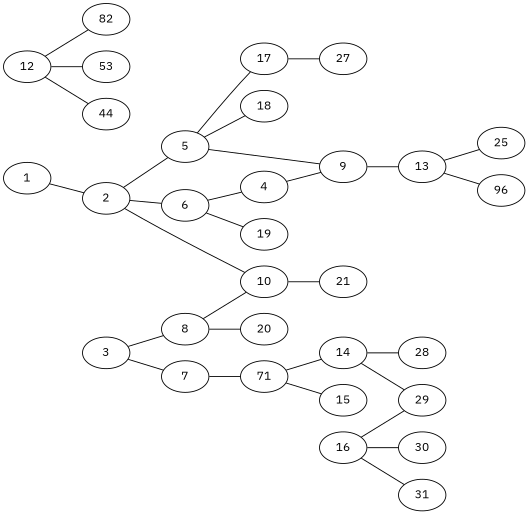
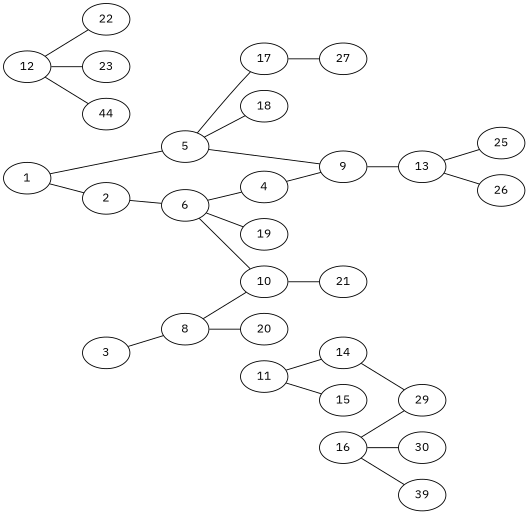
(106, 19) -> (106, 19)
(106, 67) -> (106, 67)
(146, 172) -> (106, 162)
(501, 190) -> (501, 190)
(184, 241) -> (225, 244)
(422, 353) -> none
(185, 377) -> none
(264, 377) -> (264, 377)
(422, 495) -> (422, 495)
